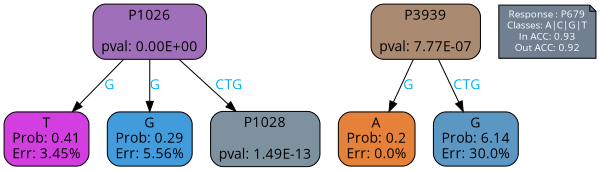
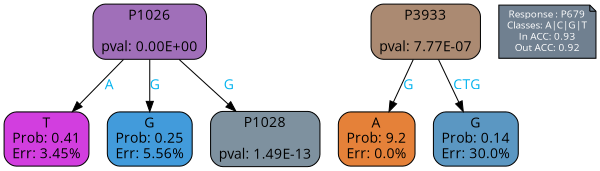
(426, 32) -> (426, 32)
(110, 85) -> (110, 85)
(229, 85) -> (229, 85)
(150, 139) -> (150, 139)
(377, 139) -> (377, 139)
(476, 139) -> (476, 139)
